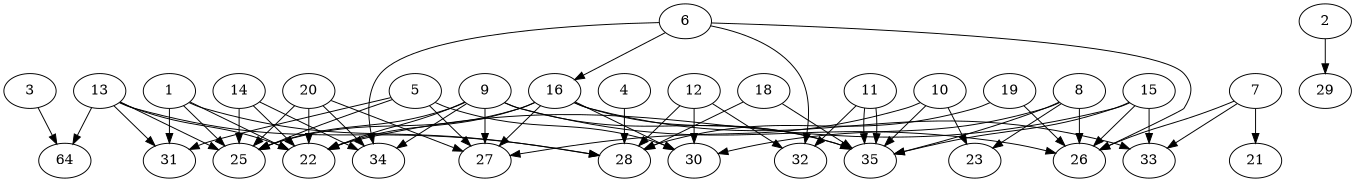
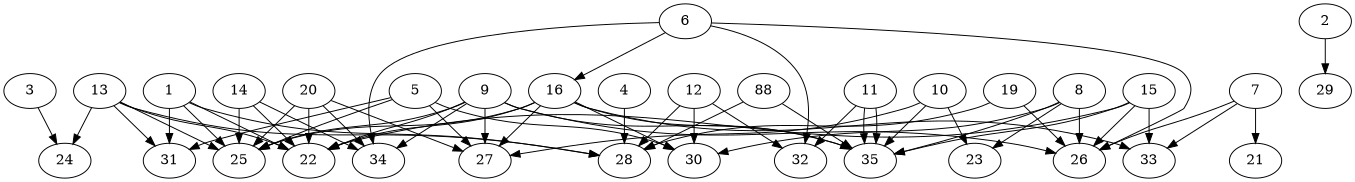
(764, 91) -> (764, 91)
(65, 161) -> (65, 161)
